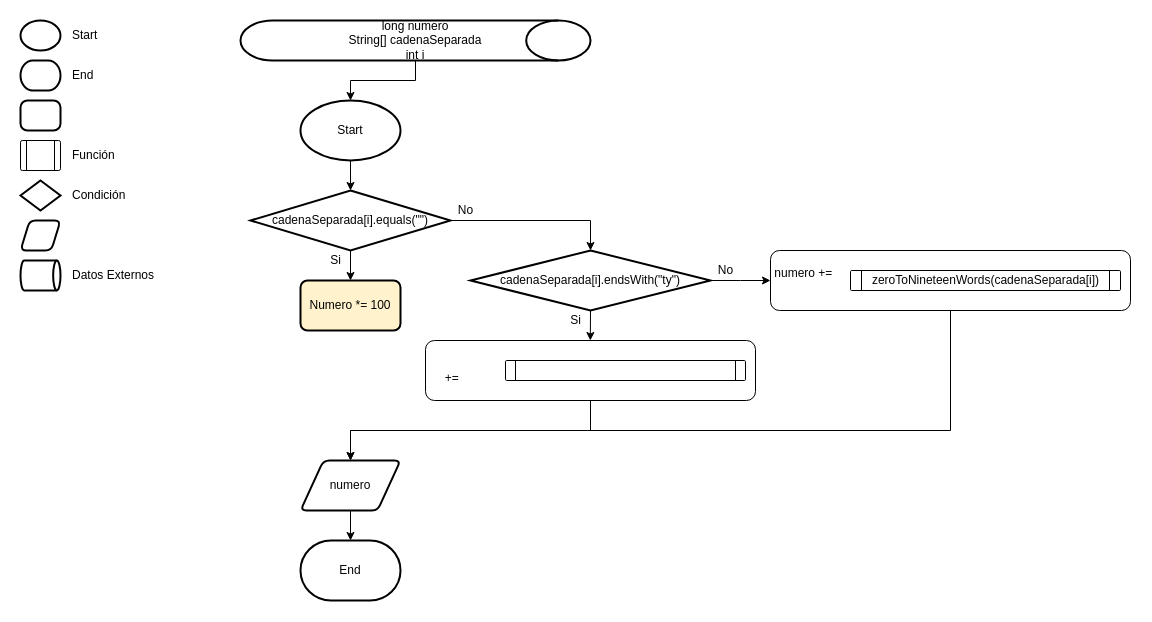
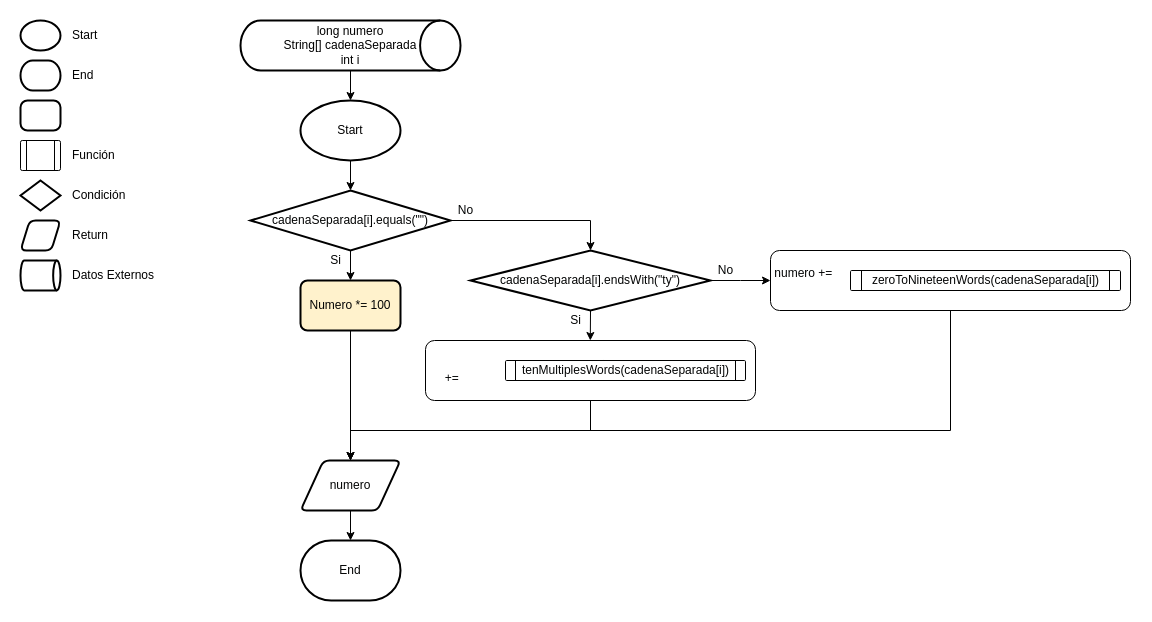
(416, 41) -> (351, 46)
none -> (96, 236)
none -> (626, 371)
none -> (351, 379)
